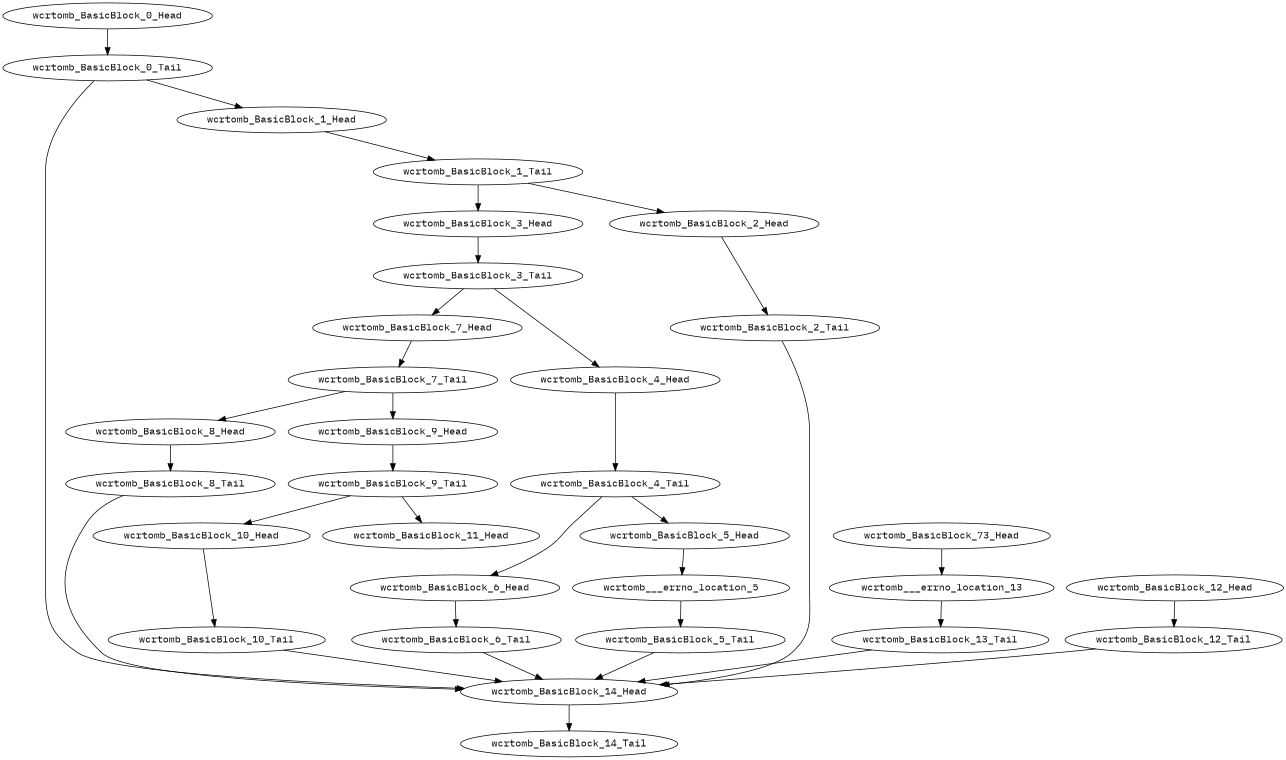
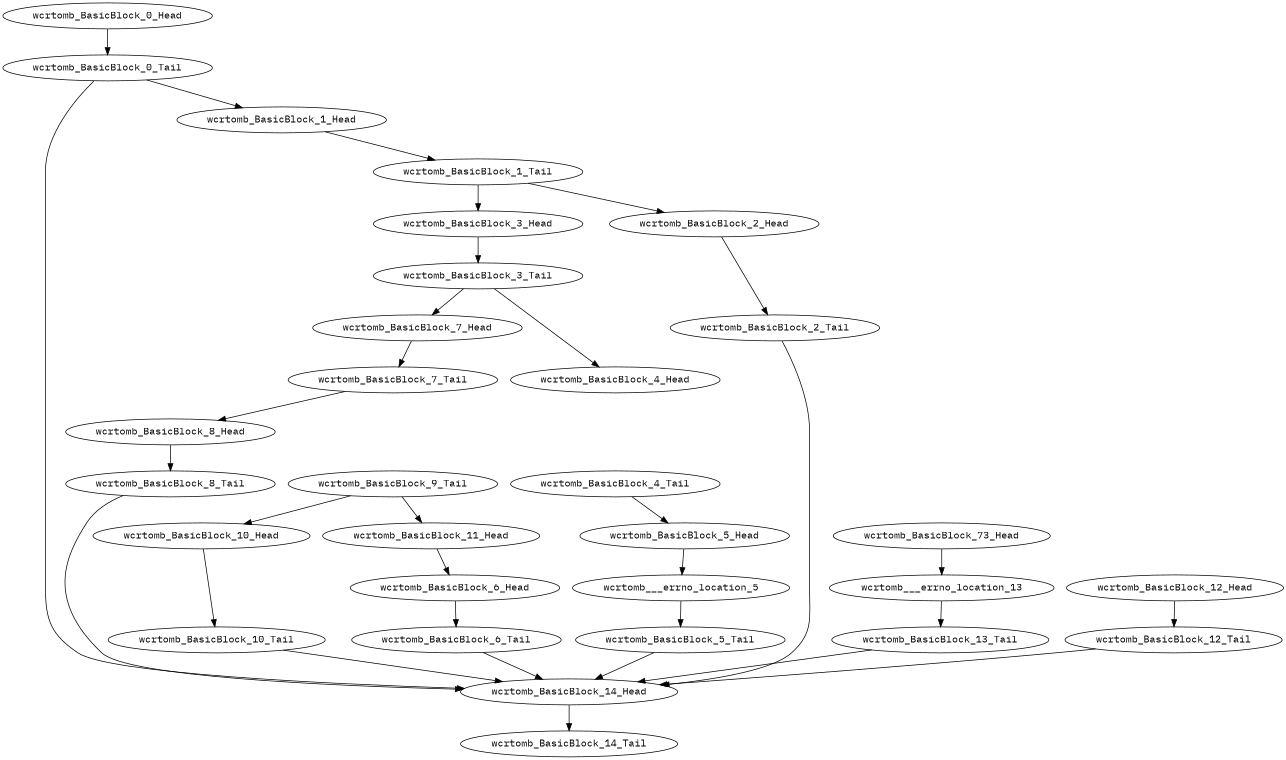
(615, 428) -> none
(393, 432) -> none
(555, 542) -> (442, 559)
